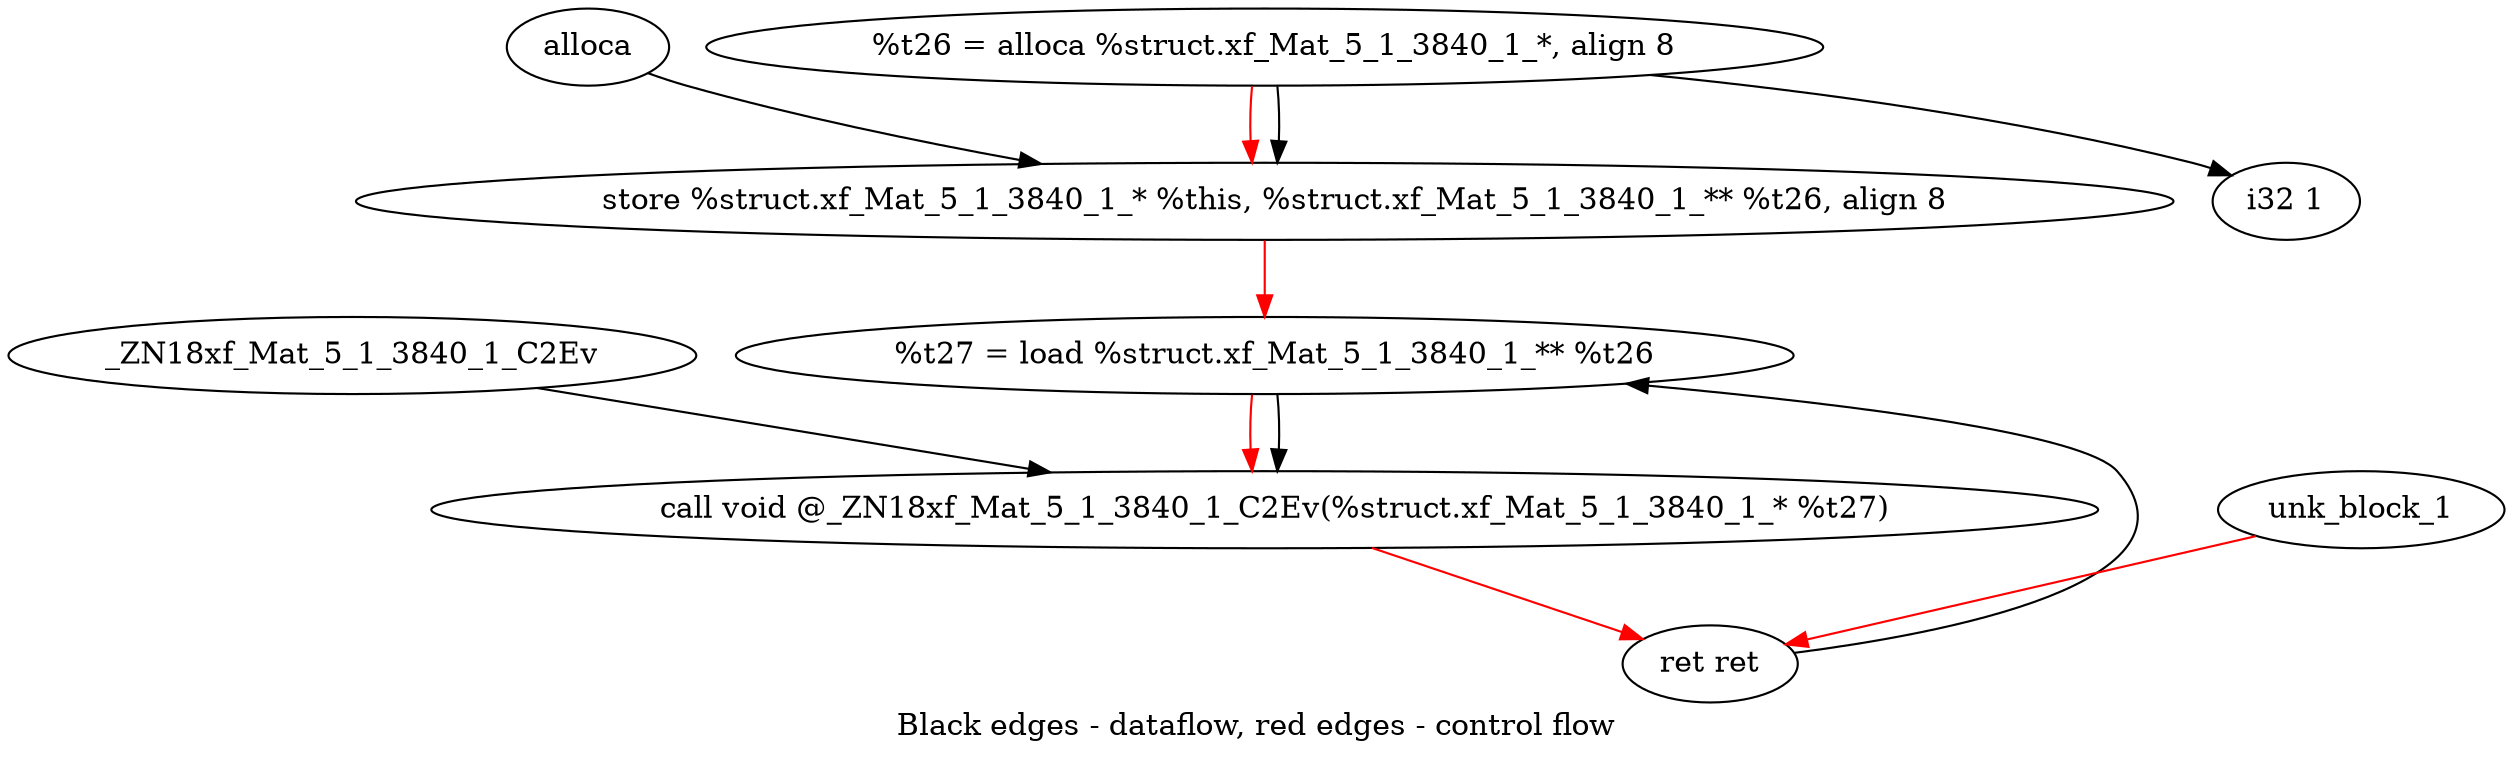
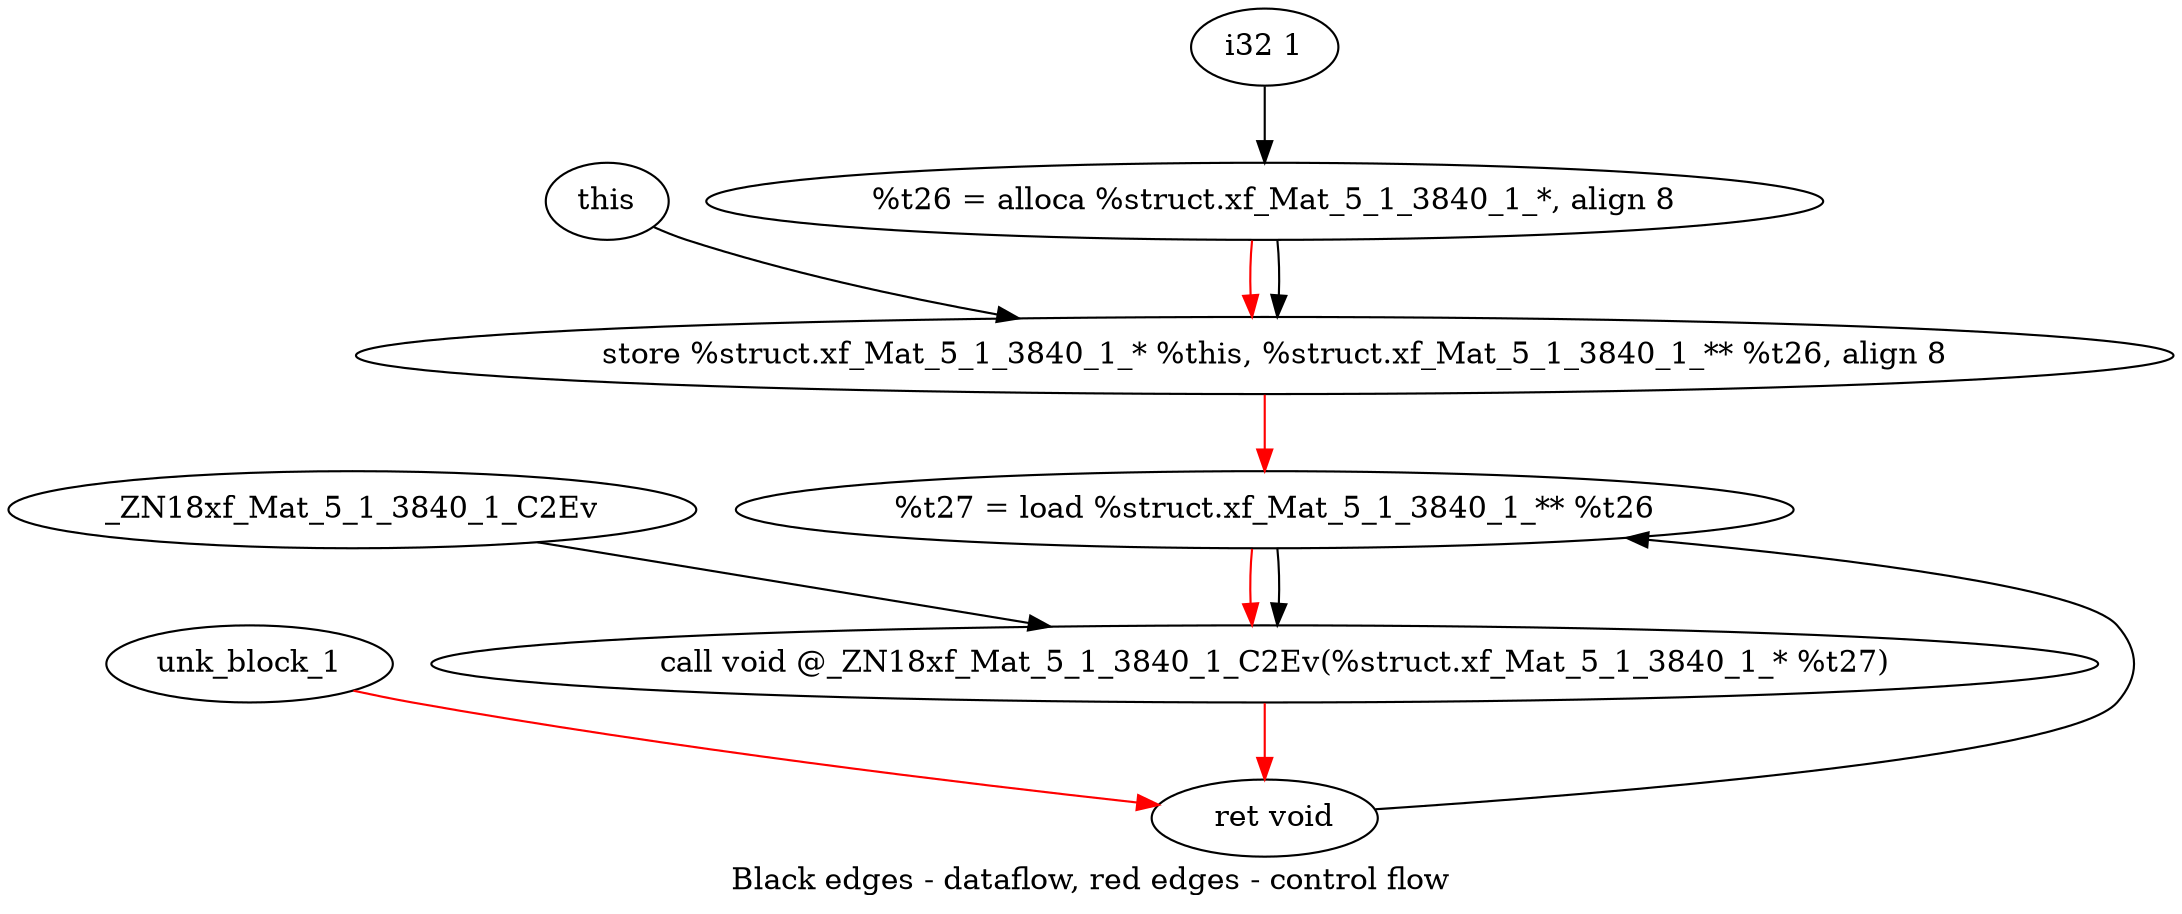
(588, 47) -> (607, 201)
(1932, 111) -> (1265, 114)
(1710, 664) -> (1265, 818)
